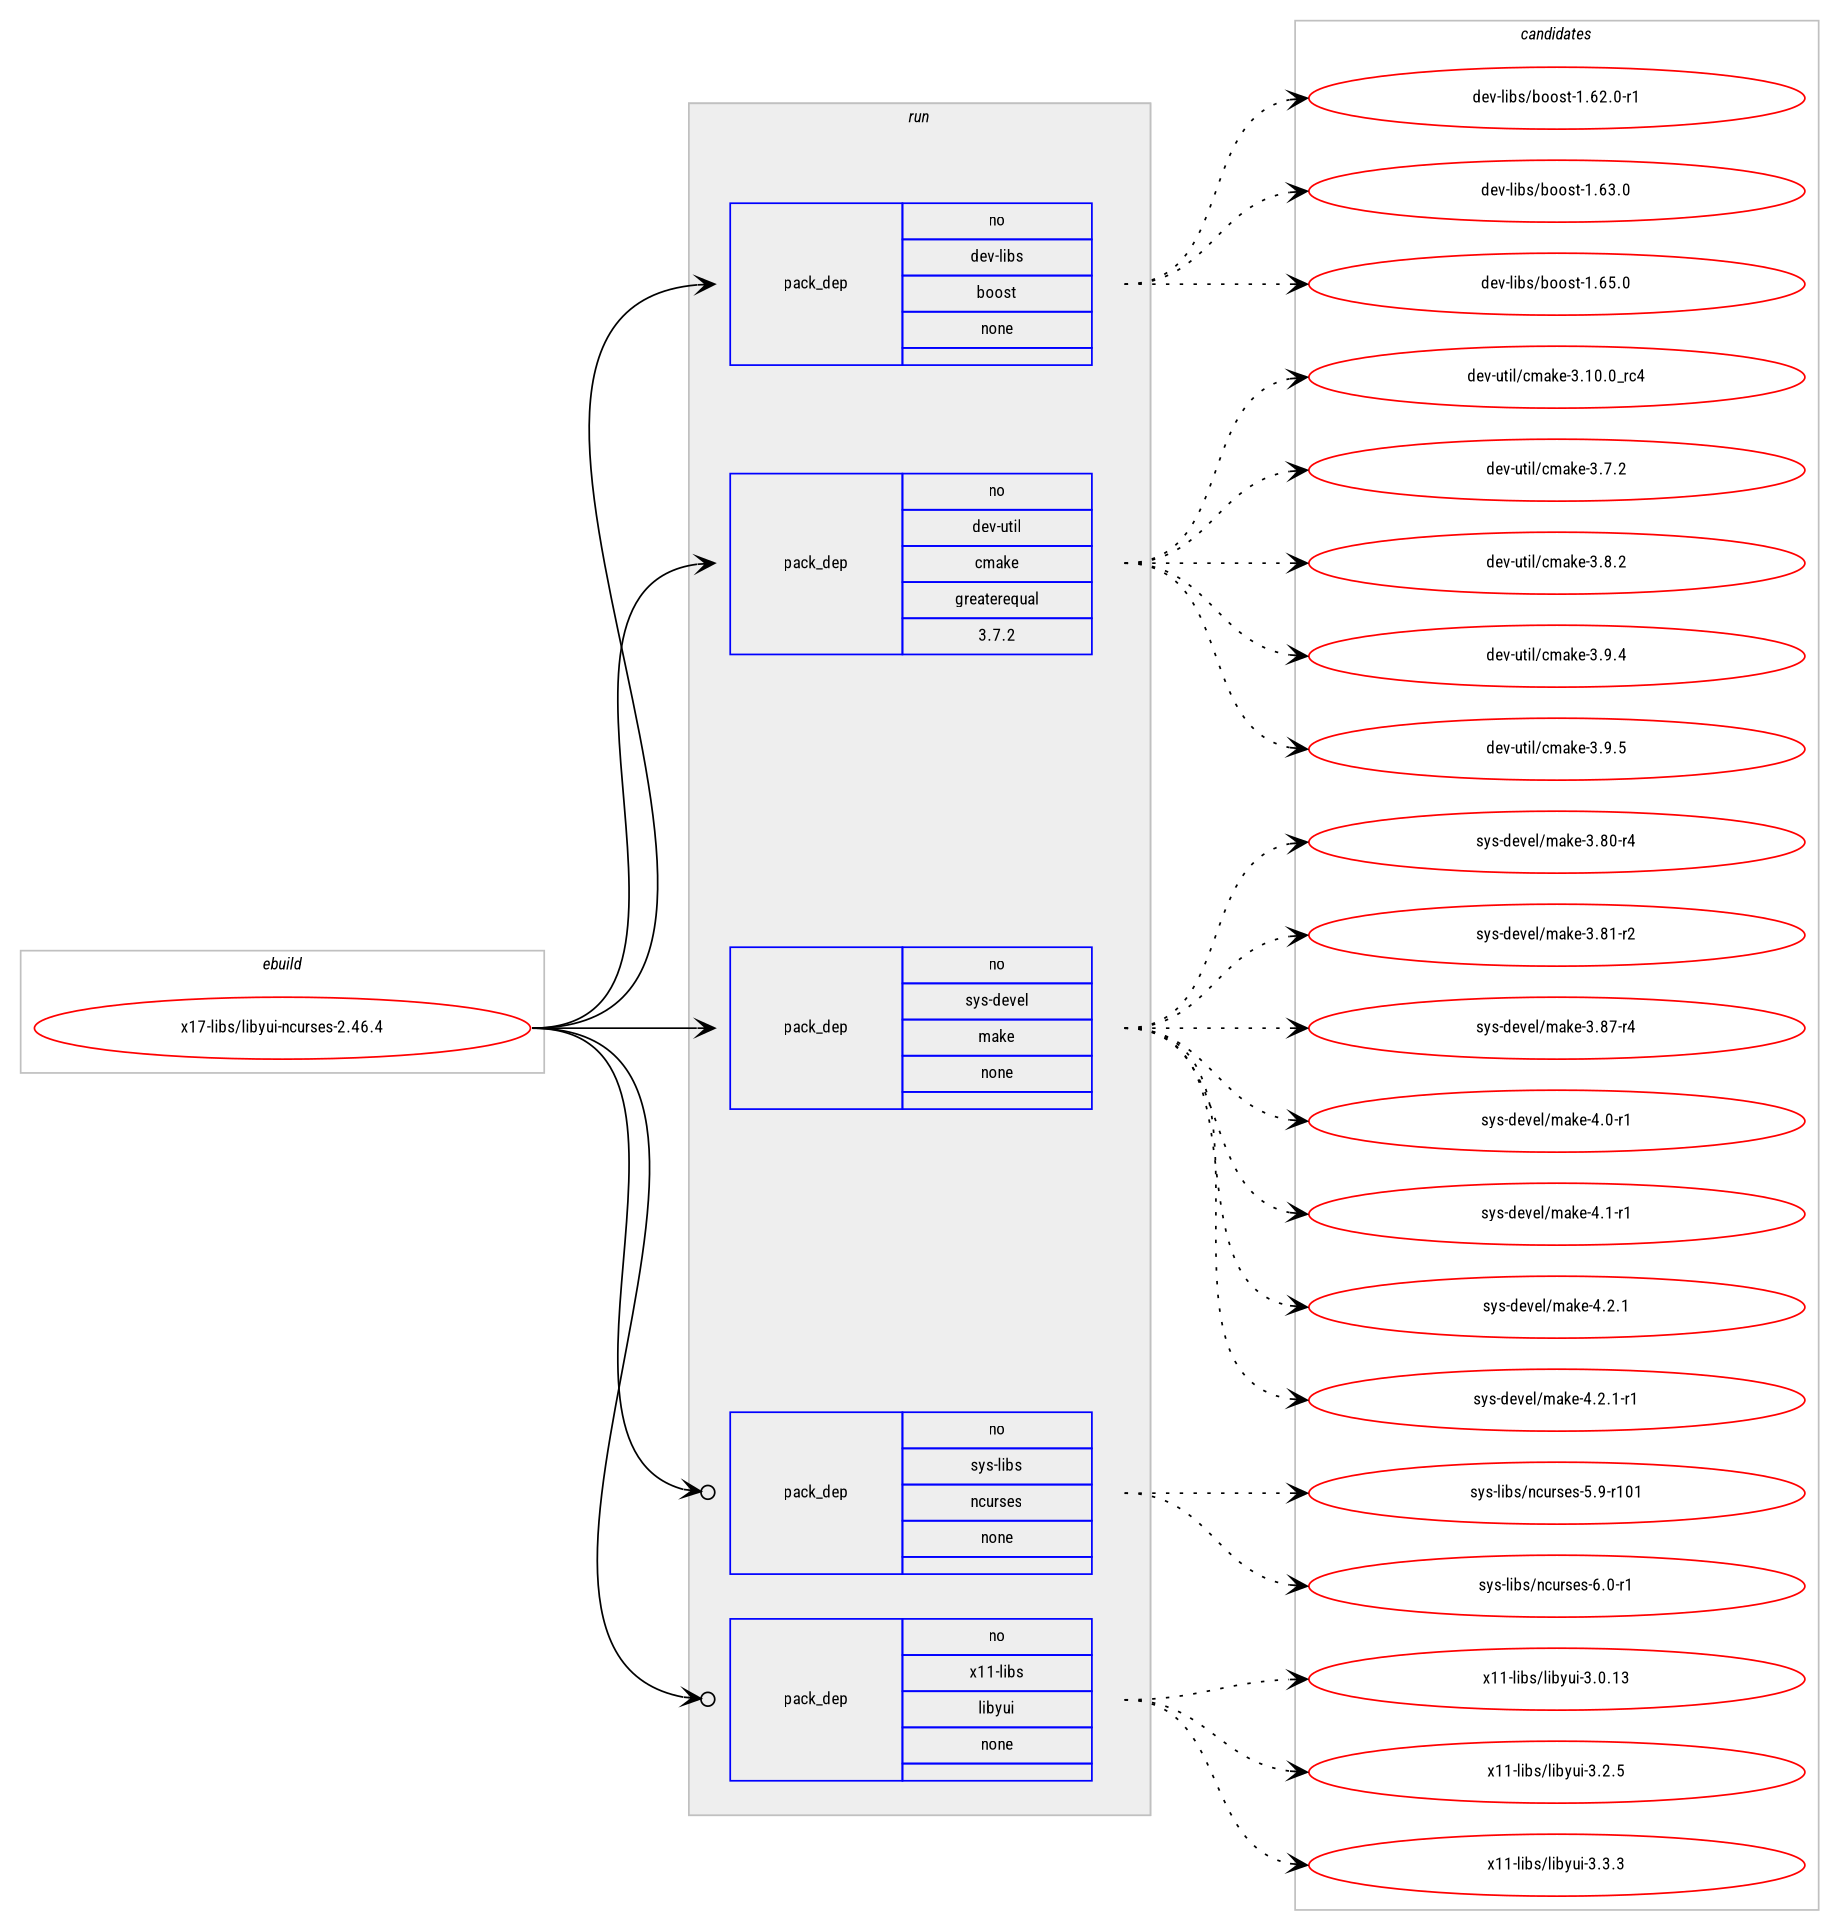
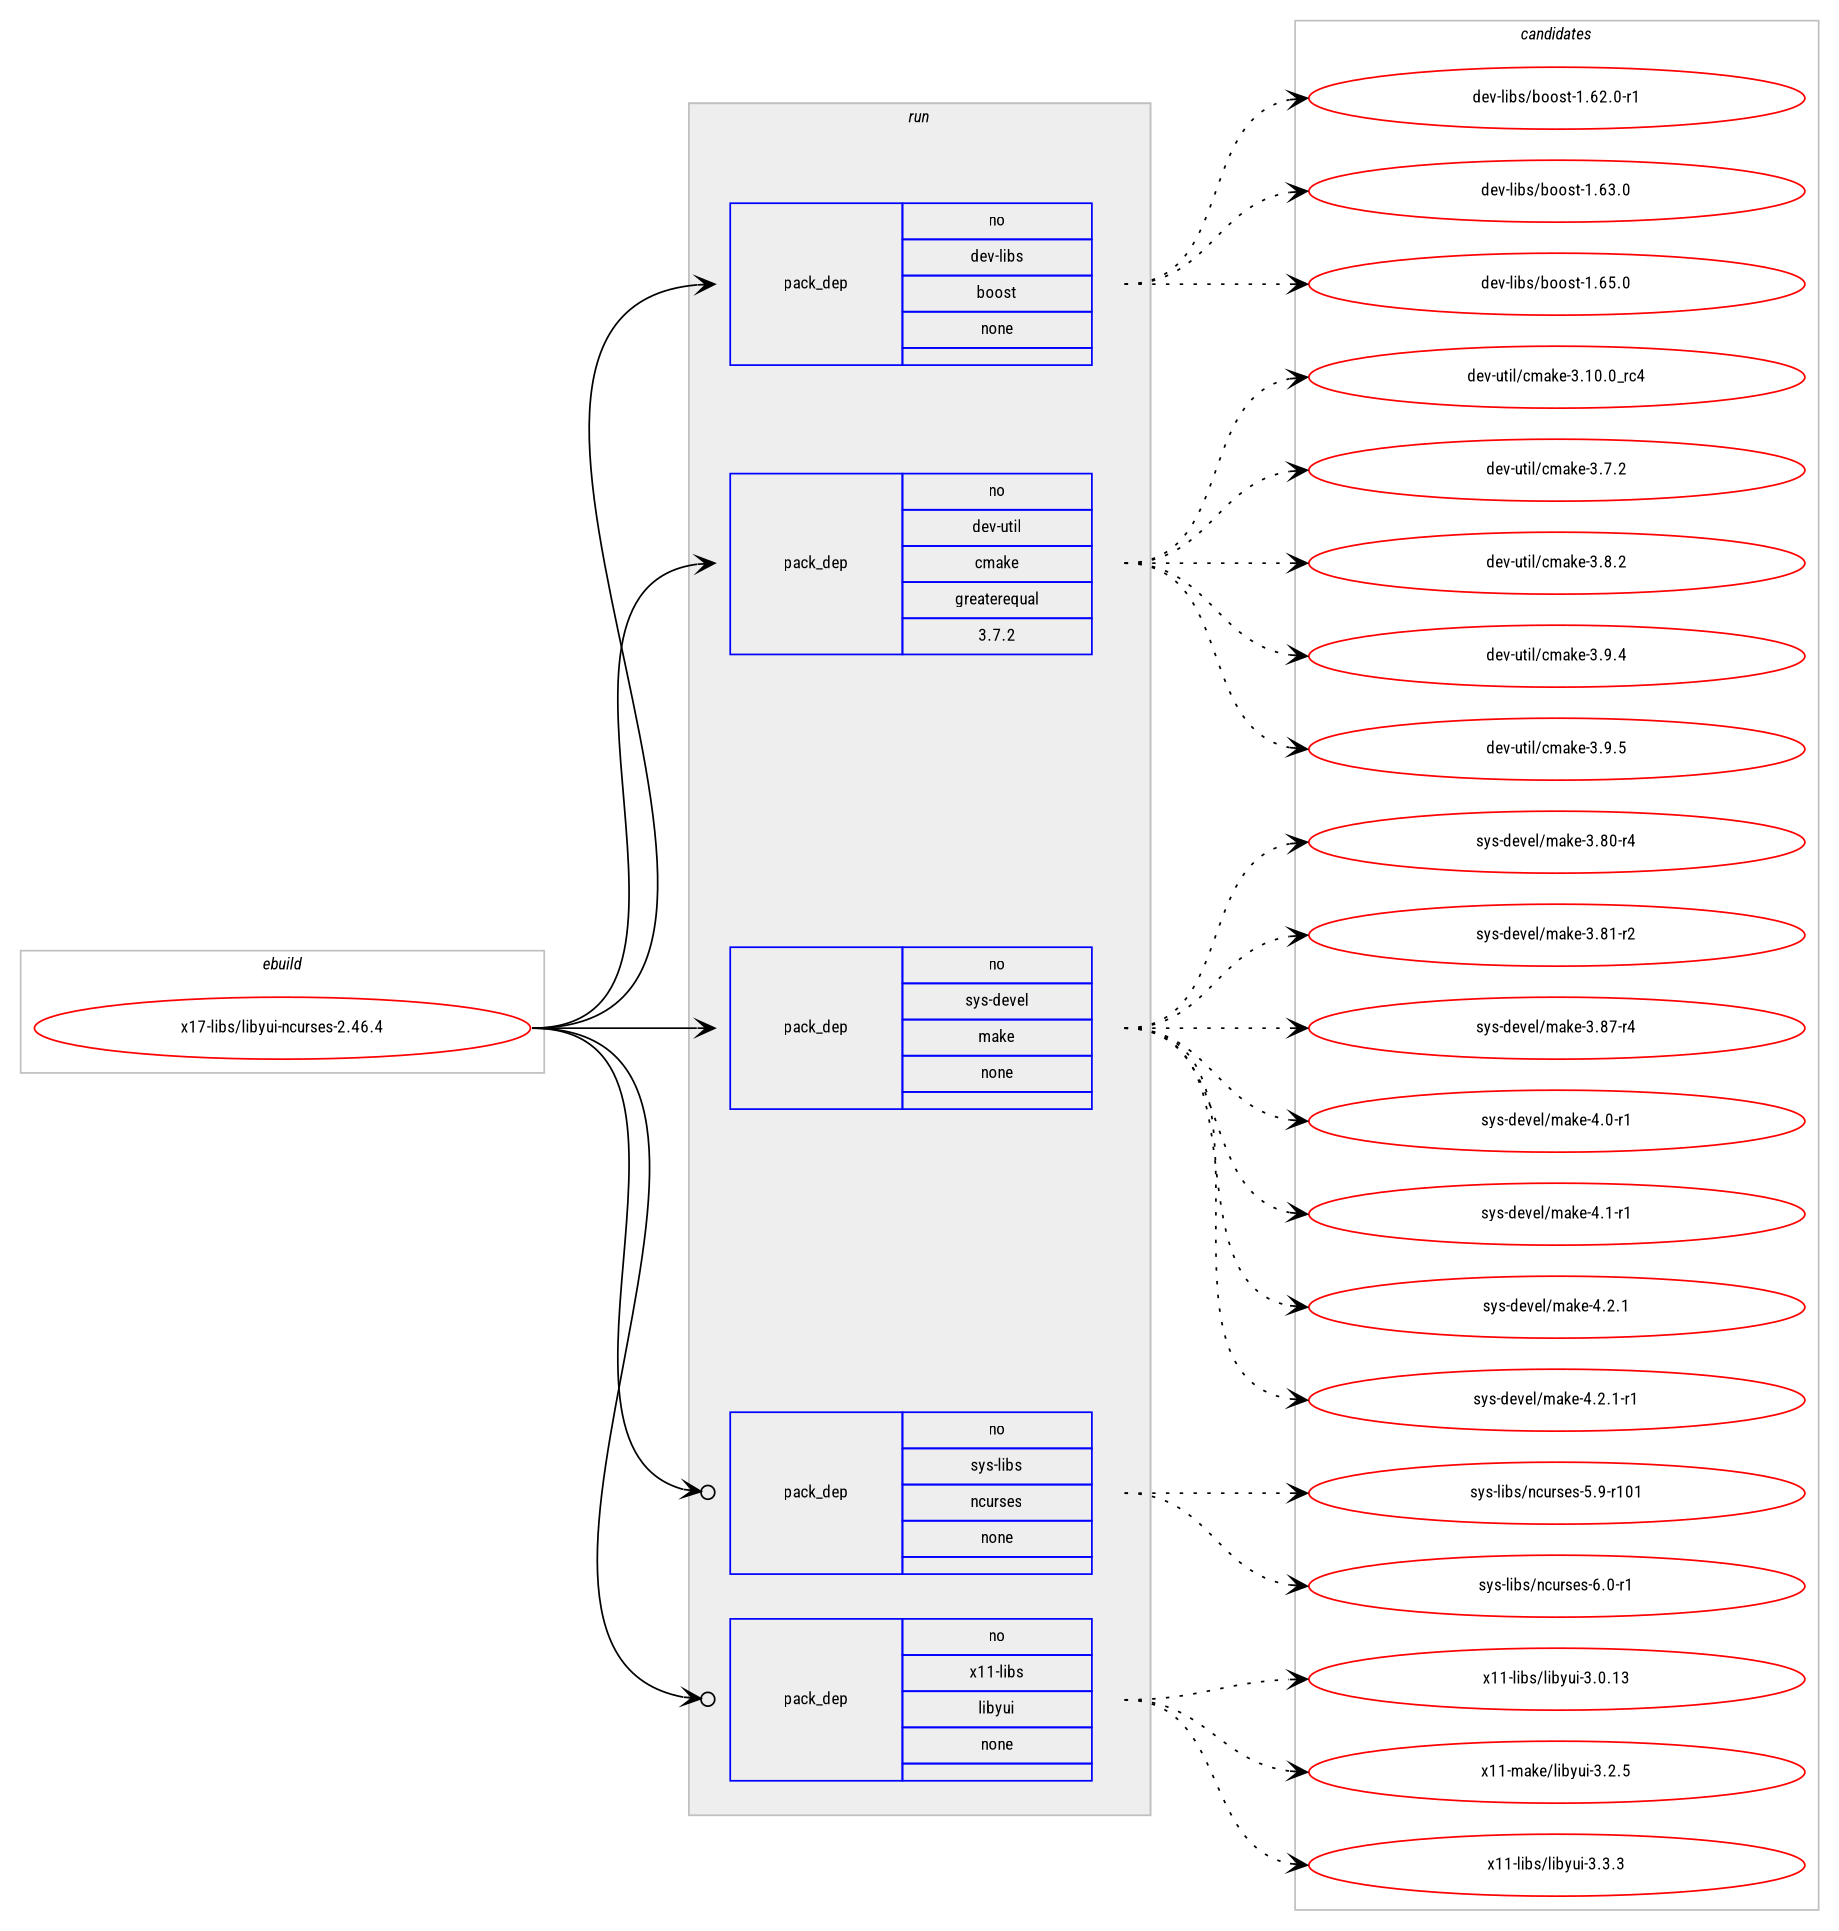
(1557, 1772) -> (1557, 1772)
